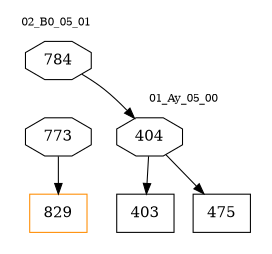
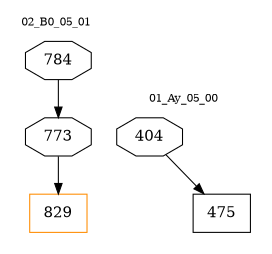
(115, 99) -> (58, 93)
(145, 213) -> none
